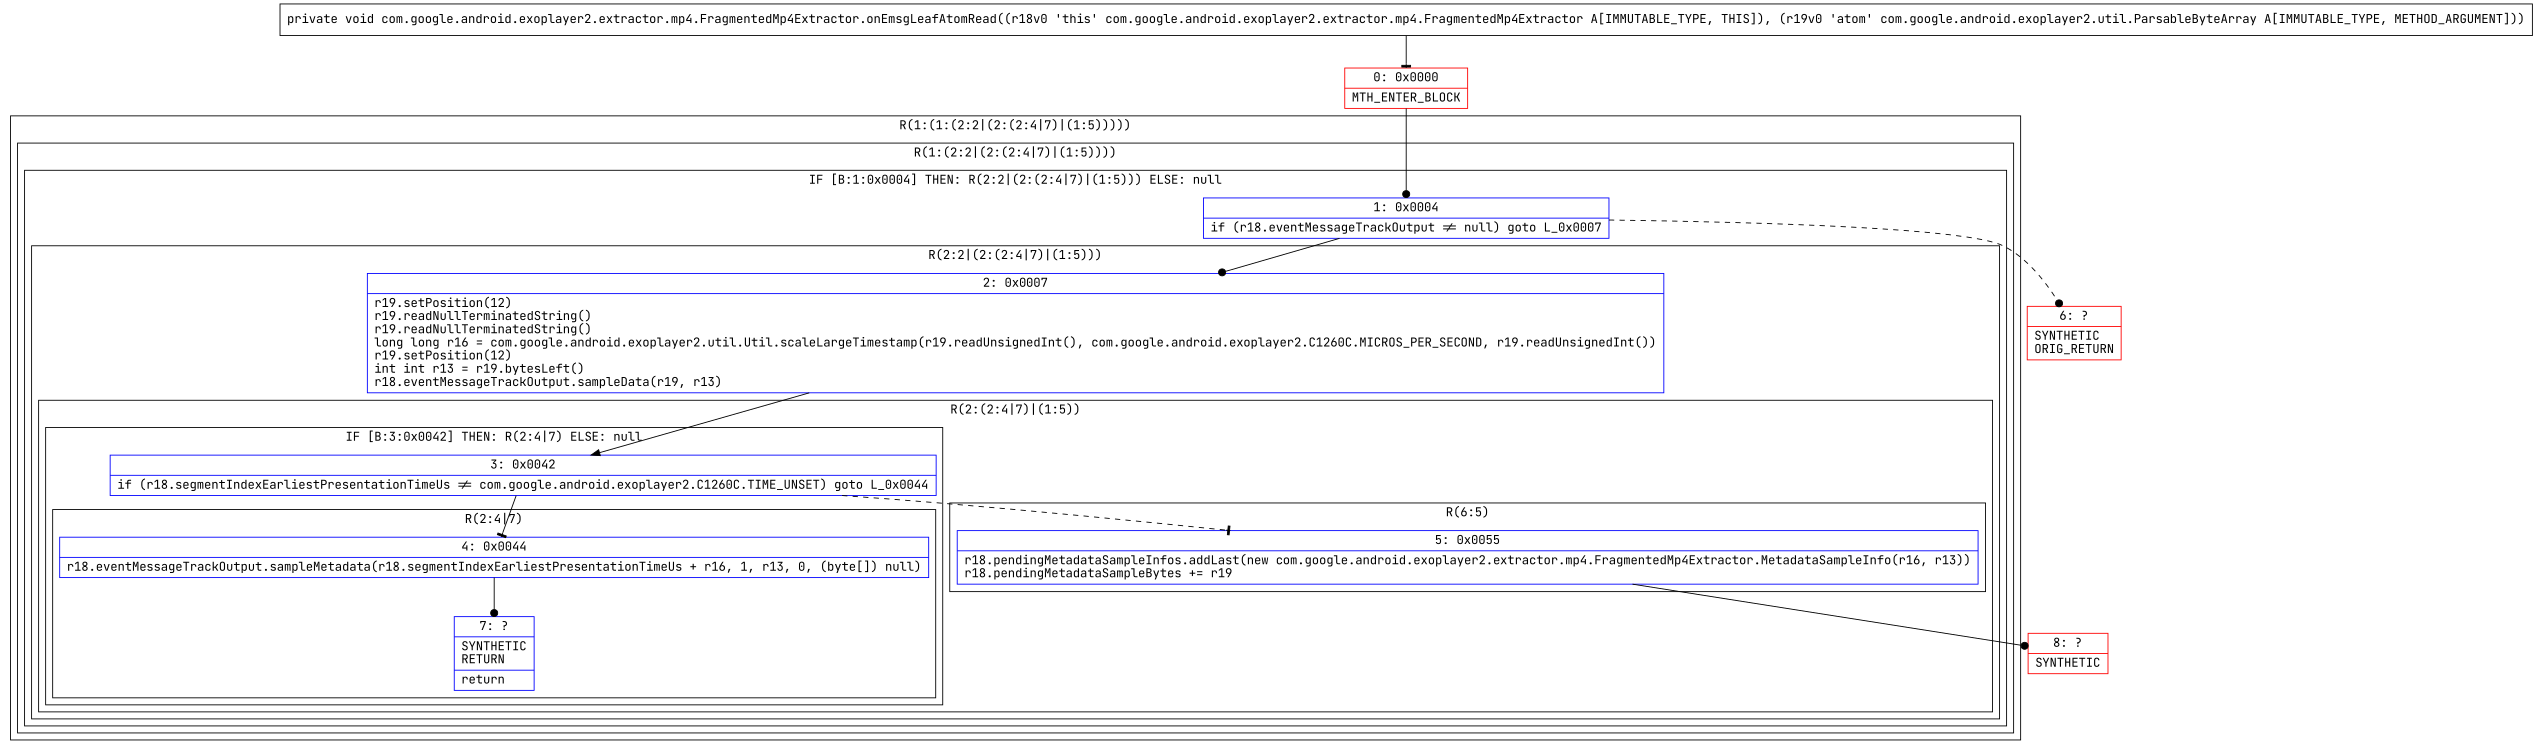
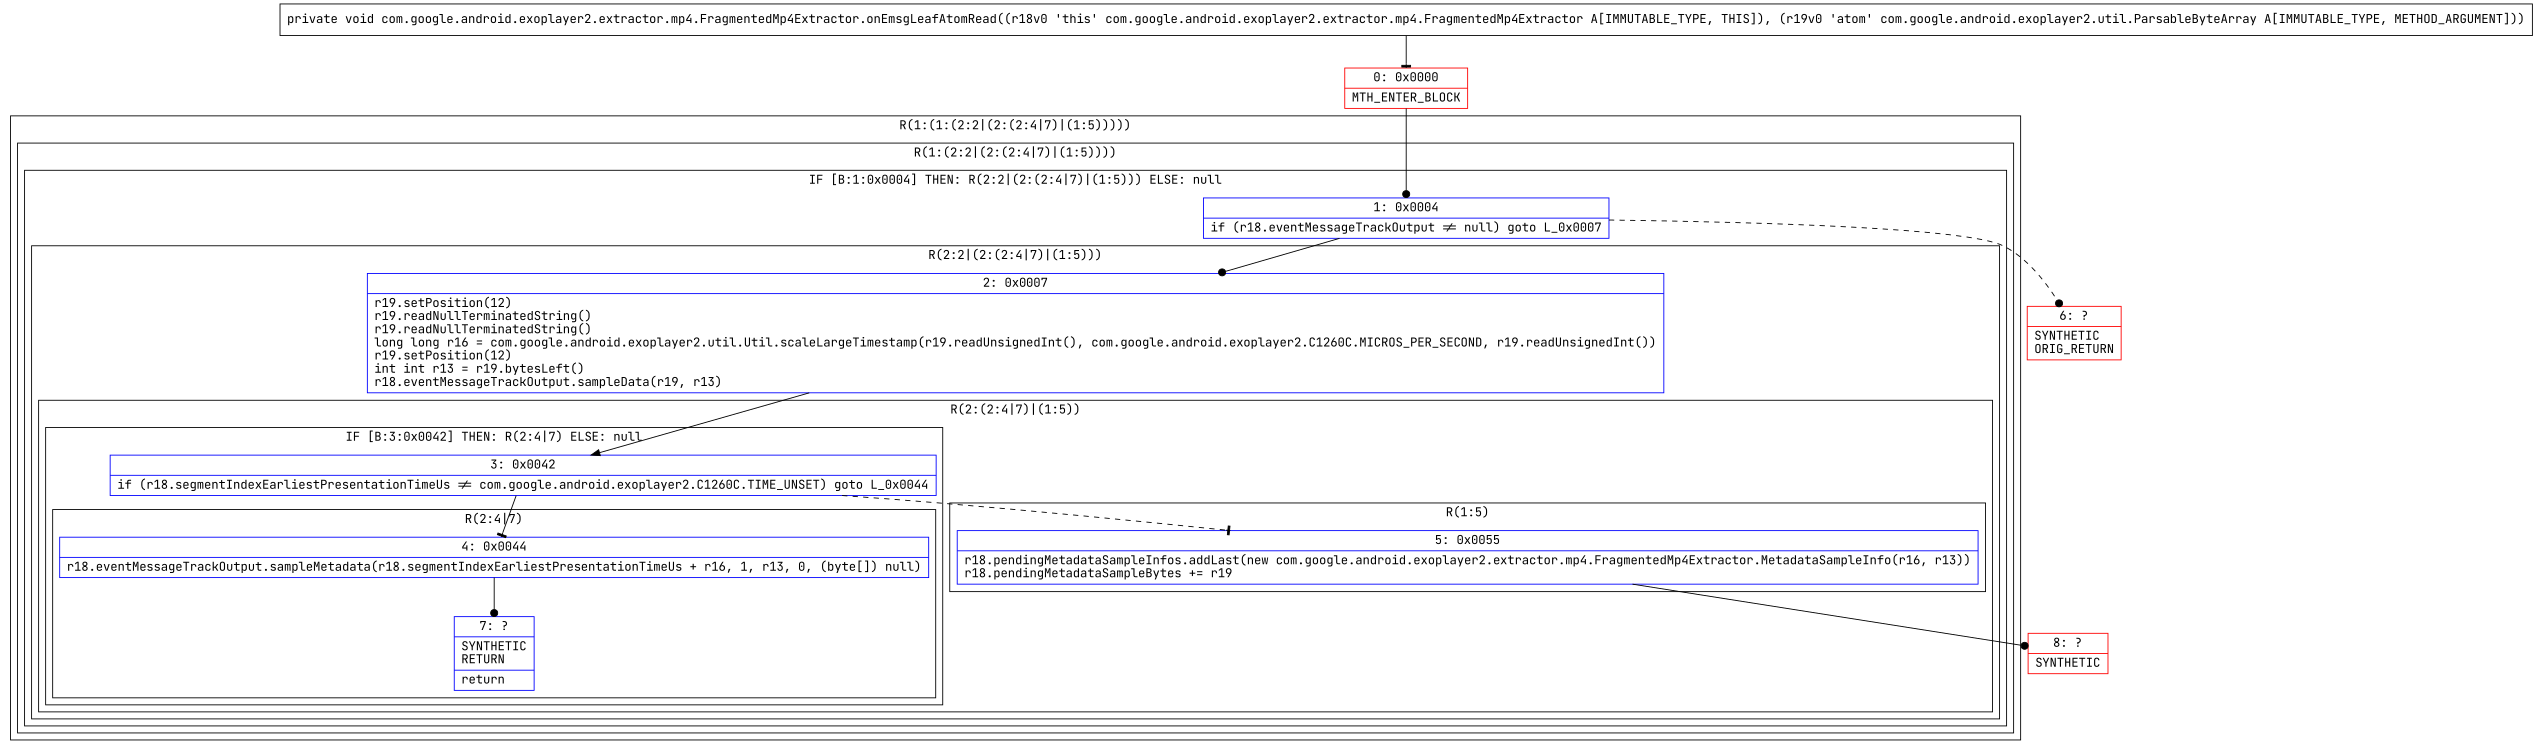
(1468, 513) -> (1468, 513)
